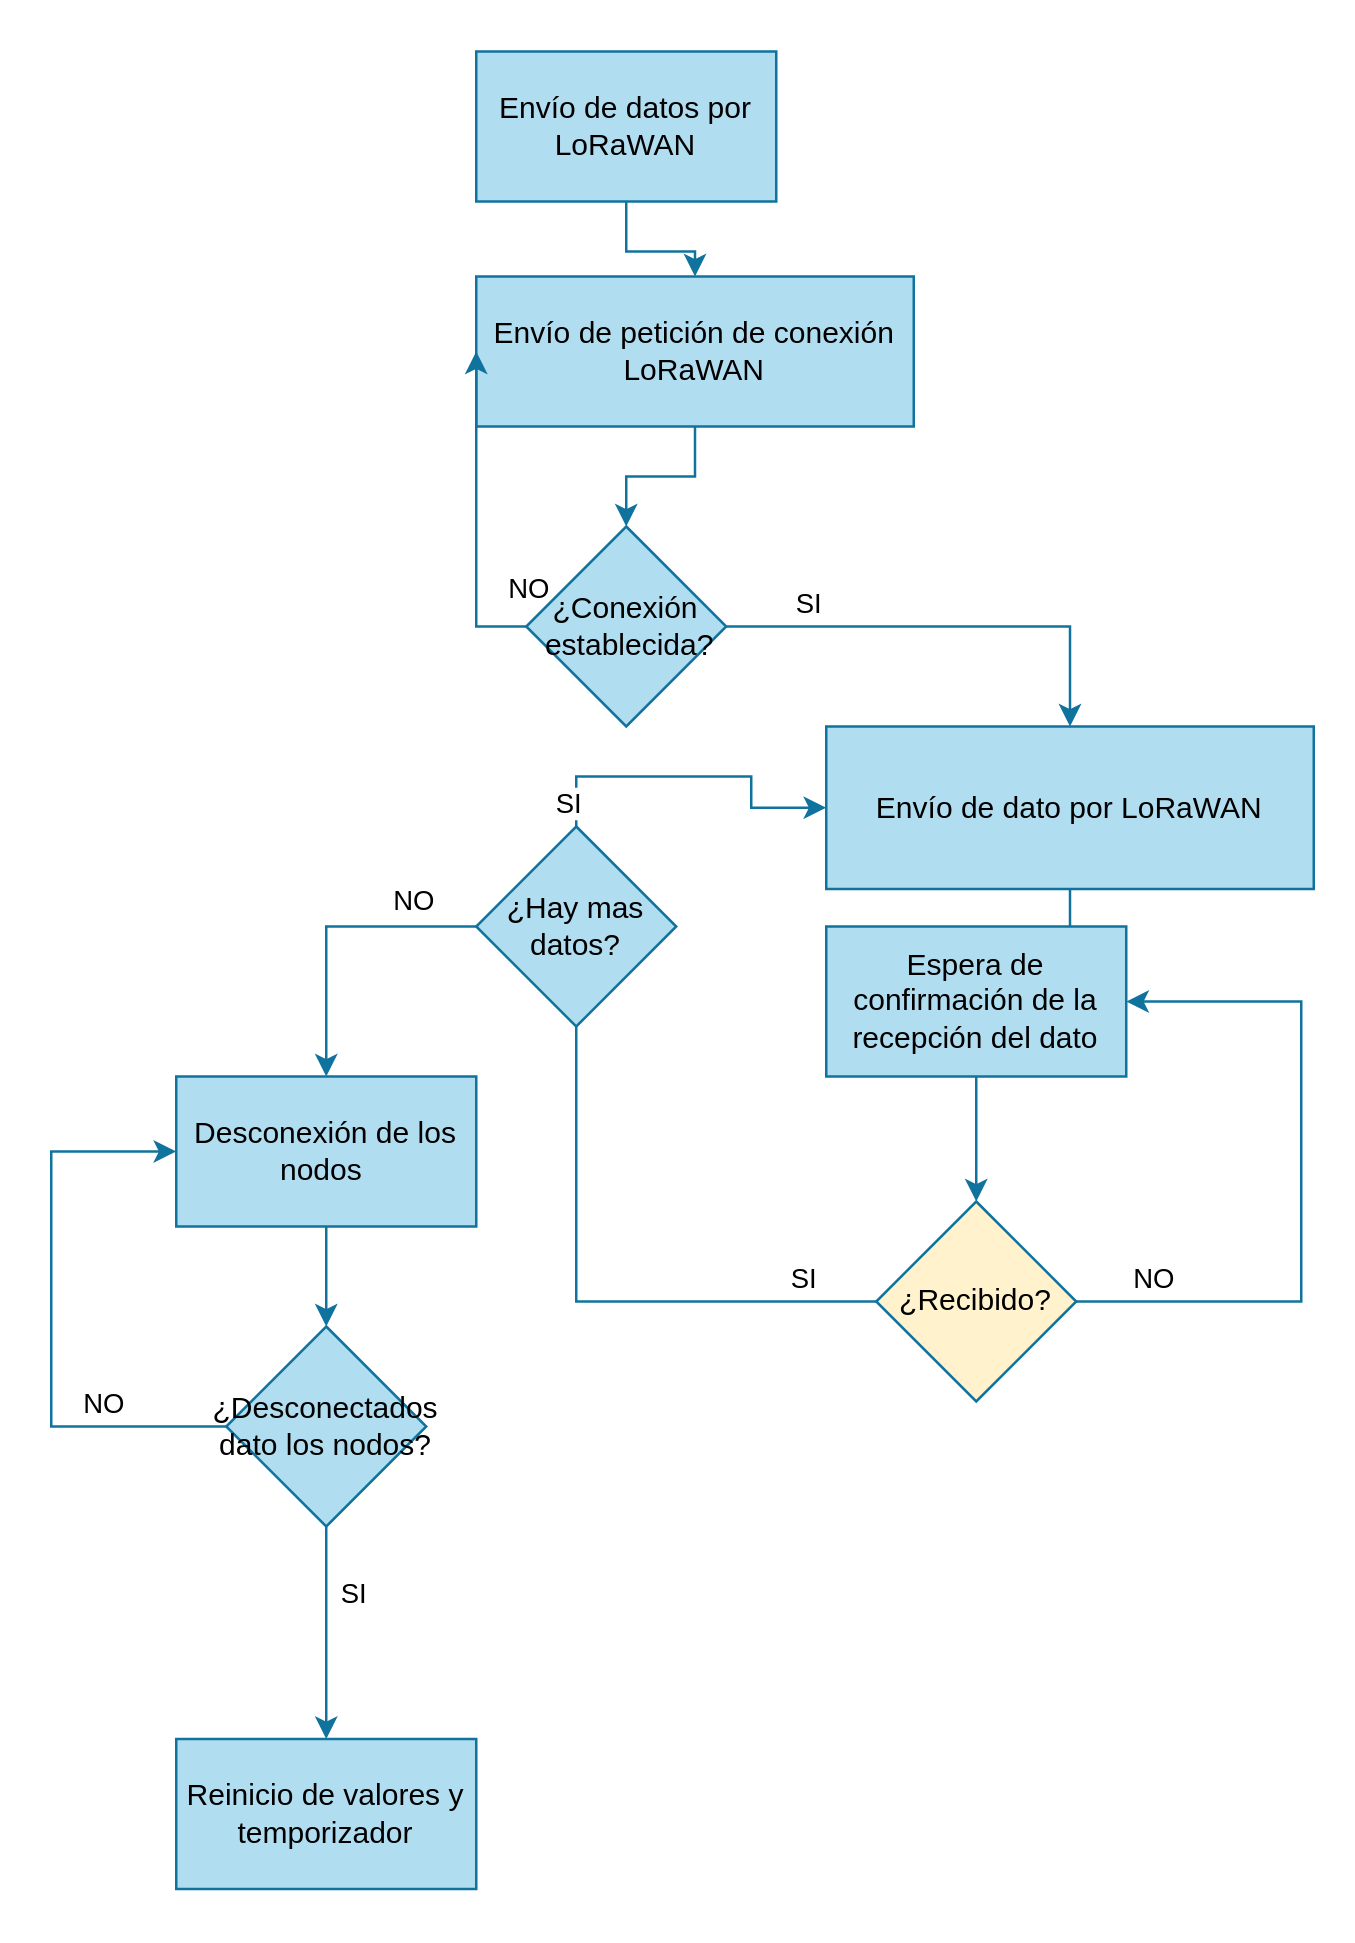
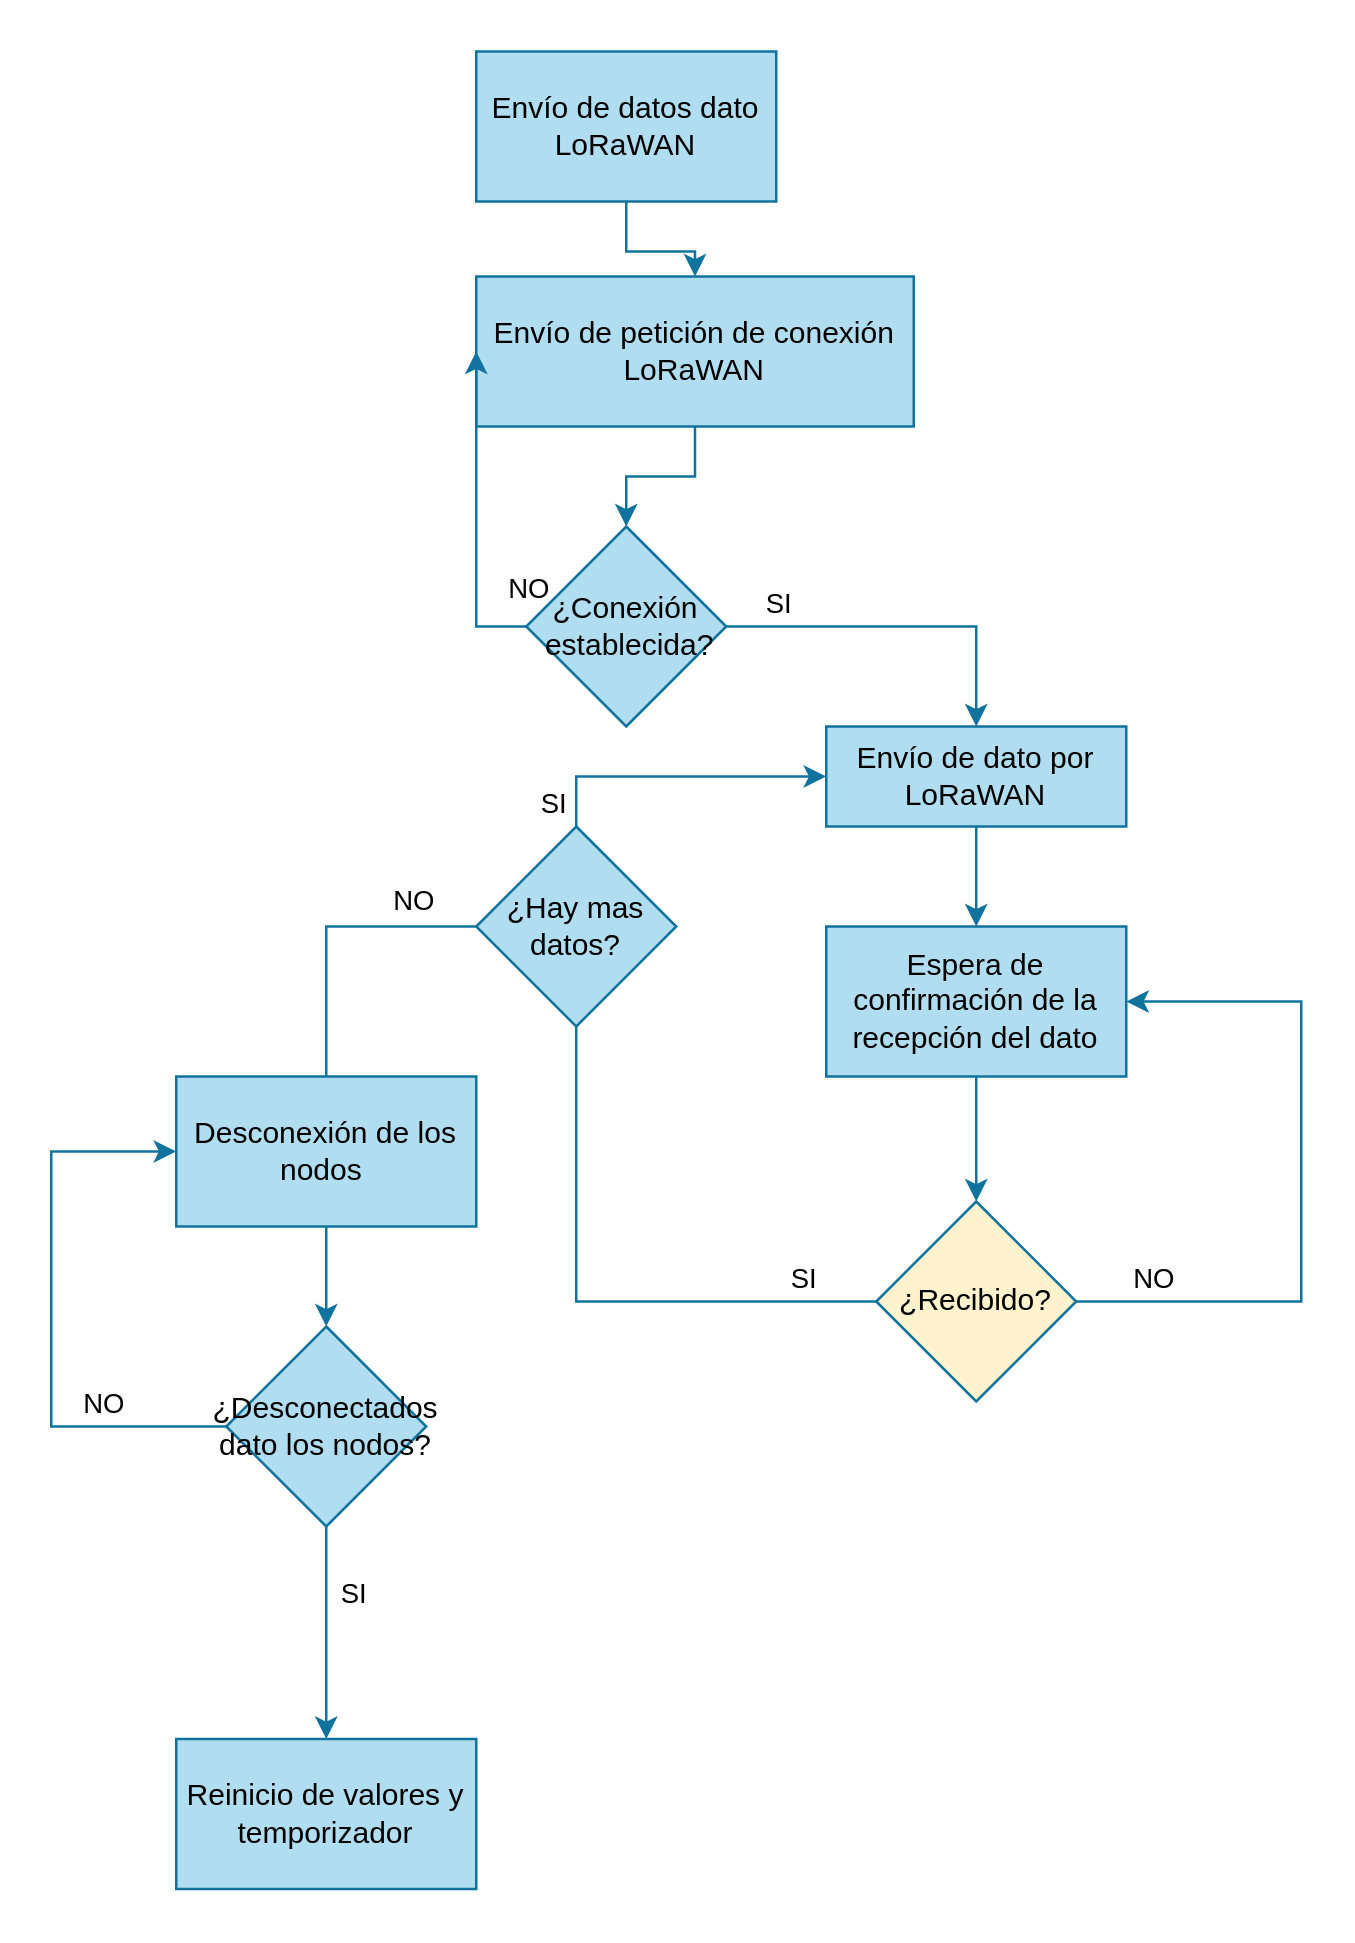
(626, 126) -> (626, 126)
(1070, 808) -> (976, 776)
(326, 1058) -> (326, 1065)
